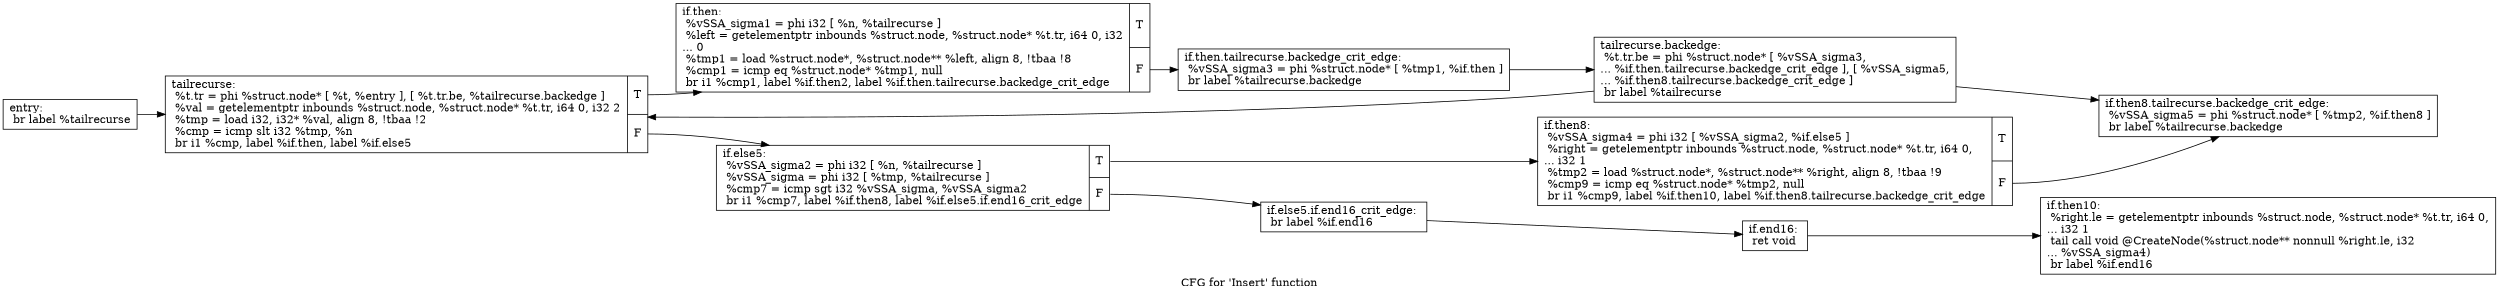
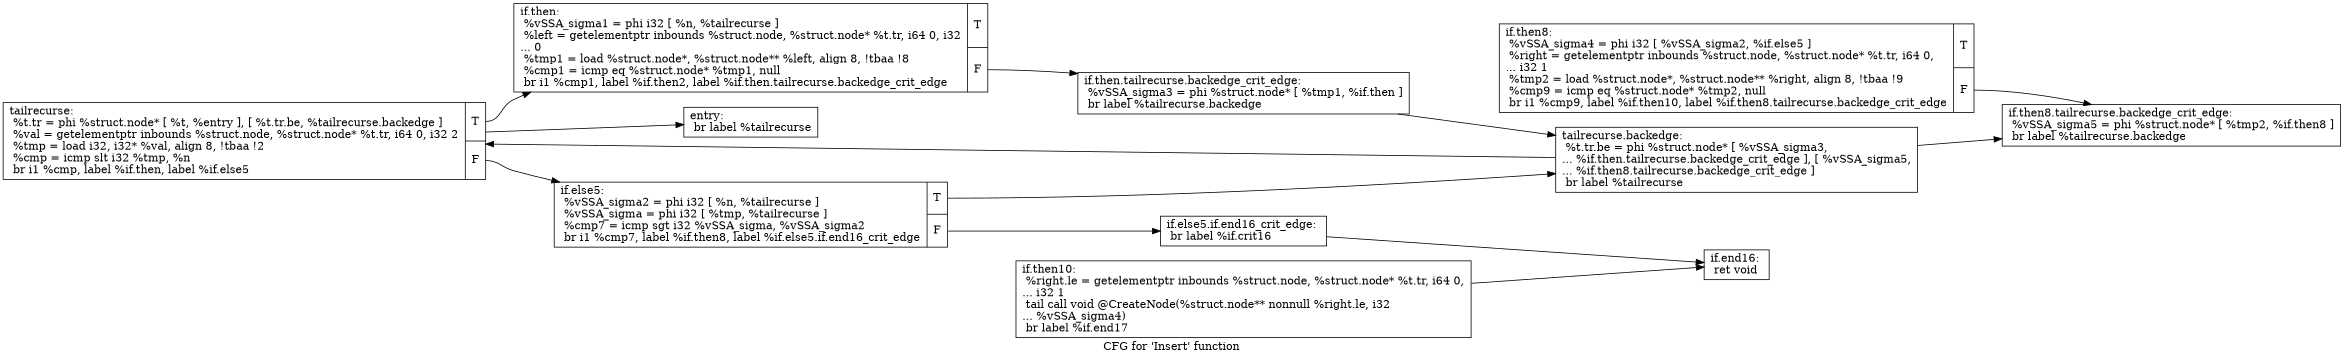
(147, 114) -> (581, 129)
(1320, 161) -> (1248, 191)
(1320, 222) -> (1219, 237)
(1920, 236) -> (1584, 275)
(2100, 265) -> (1076, 328)
